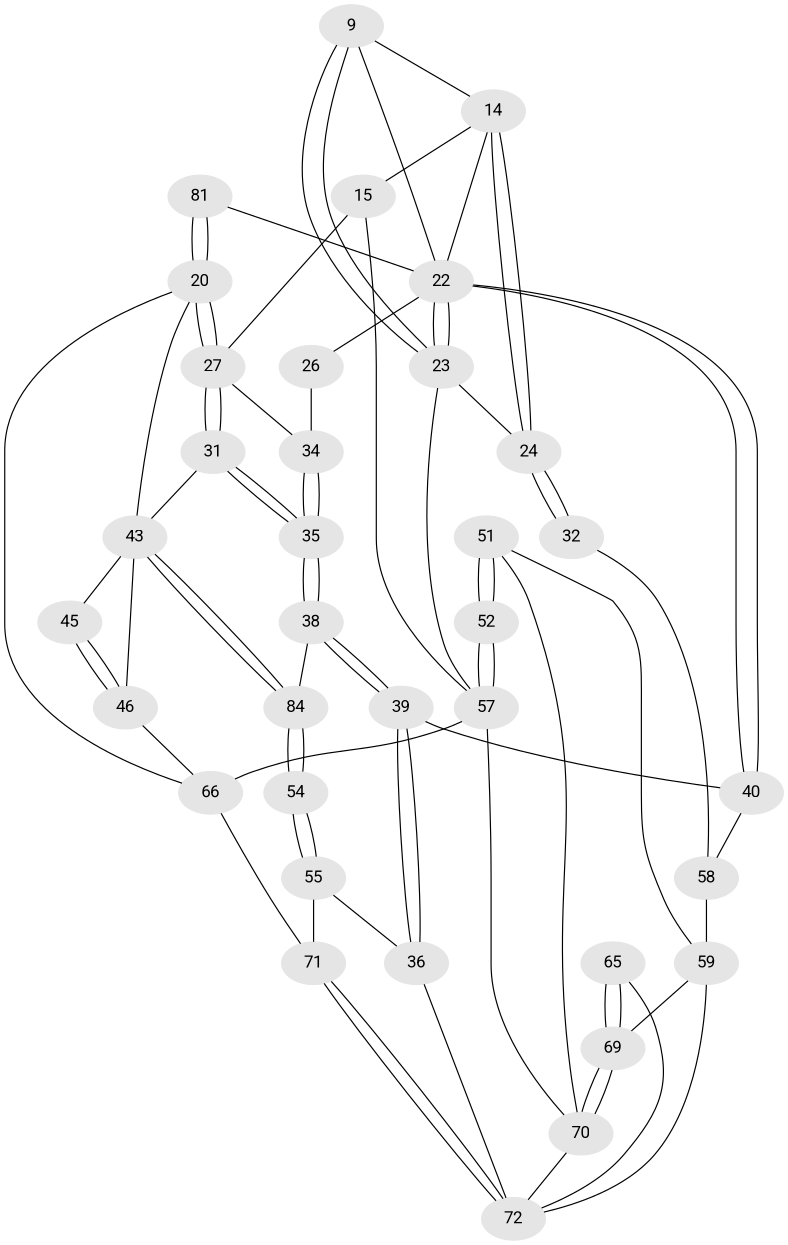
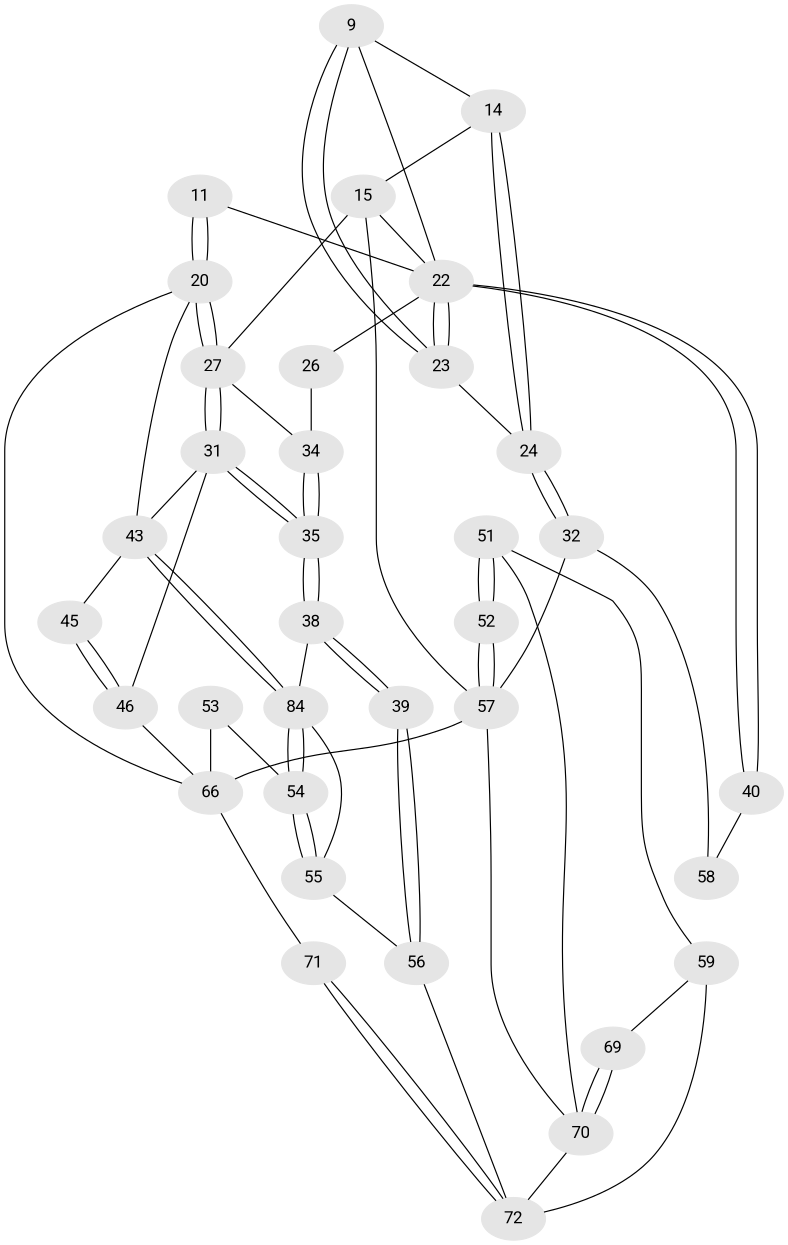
(200, 196) -> (200, 196)
(467, 196) -> (402, 239)
(428, 543) -> (542, 616)
(130, 622) -> (166, 591)
none -> (211, 708)
(578, 764) -> none
(314, 921) -> (341, 790)
(706, 921) -> none
(417, 963) -> (417, 963)
(613, 963) -> none
